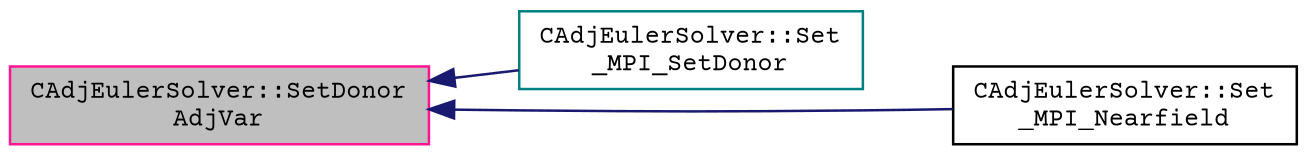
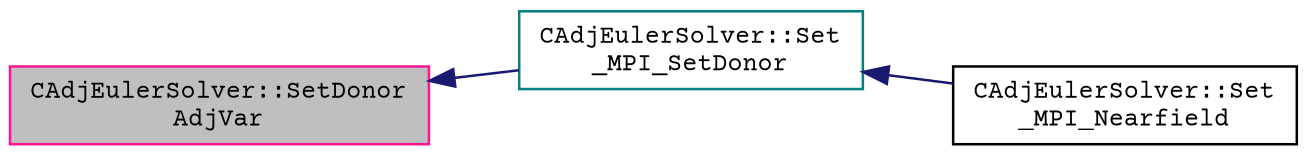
(704, 111) -> (920, 79)
